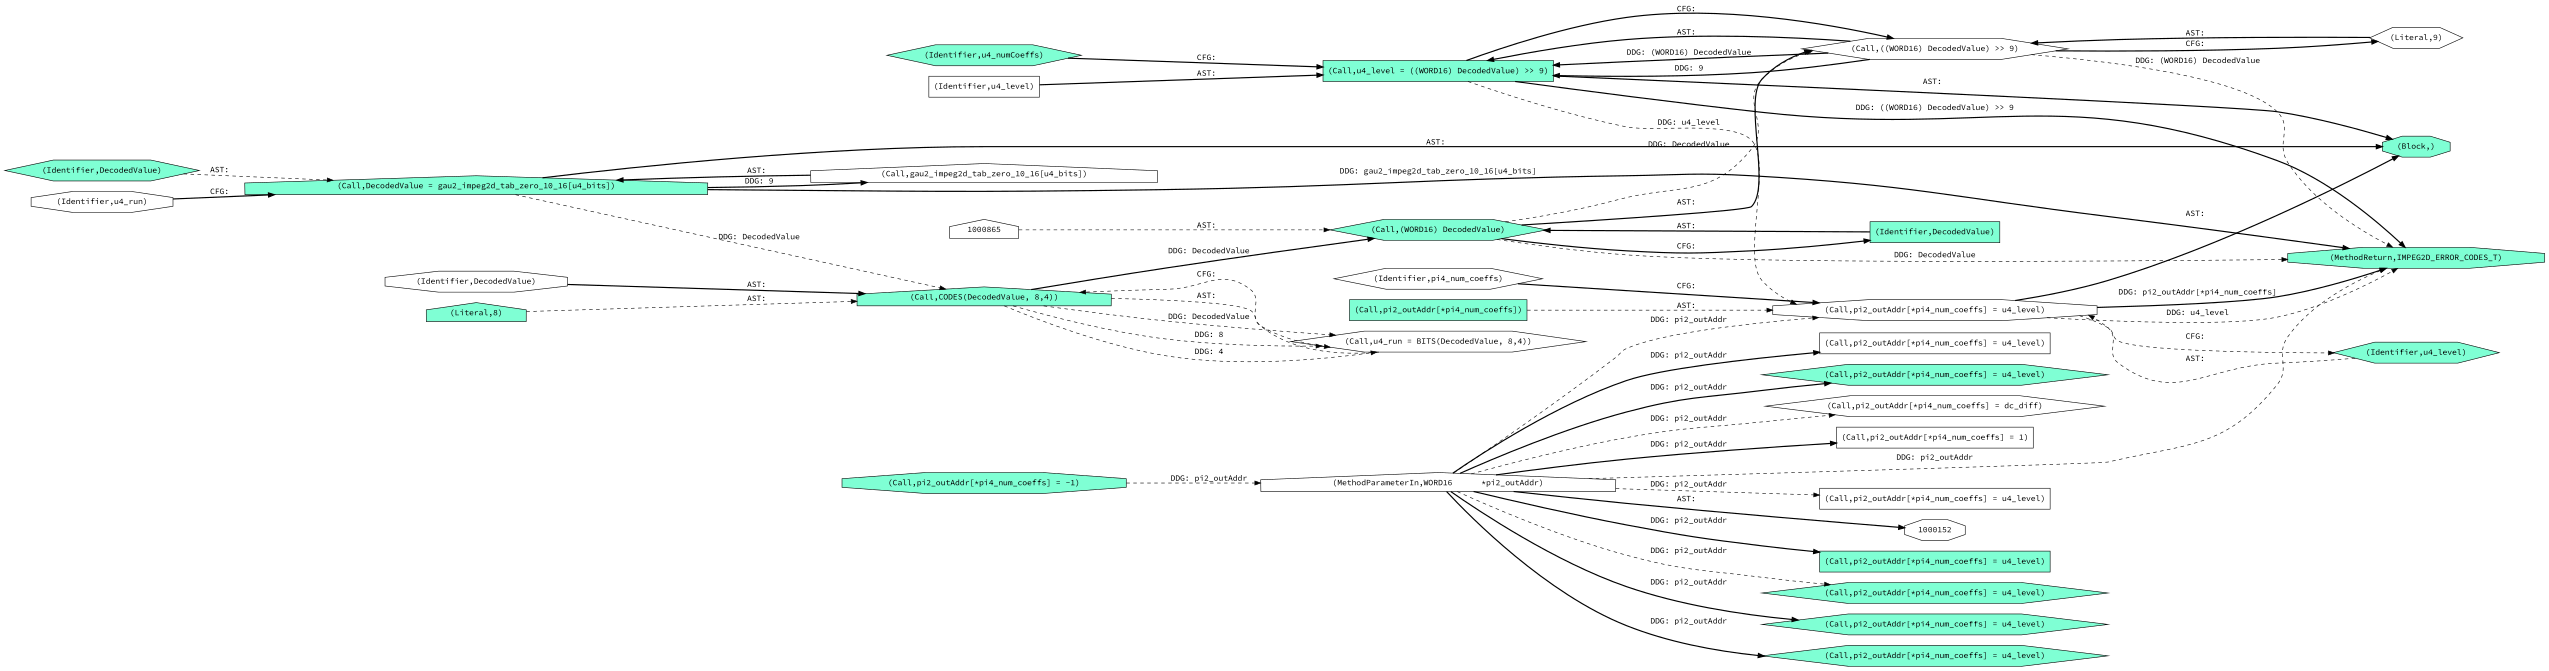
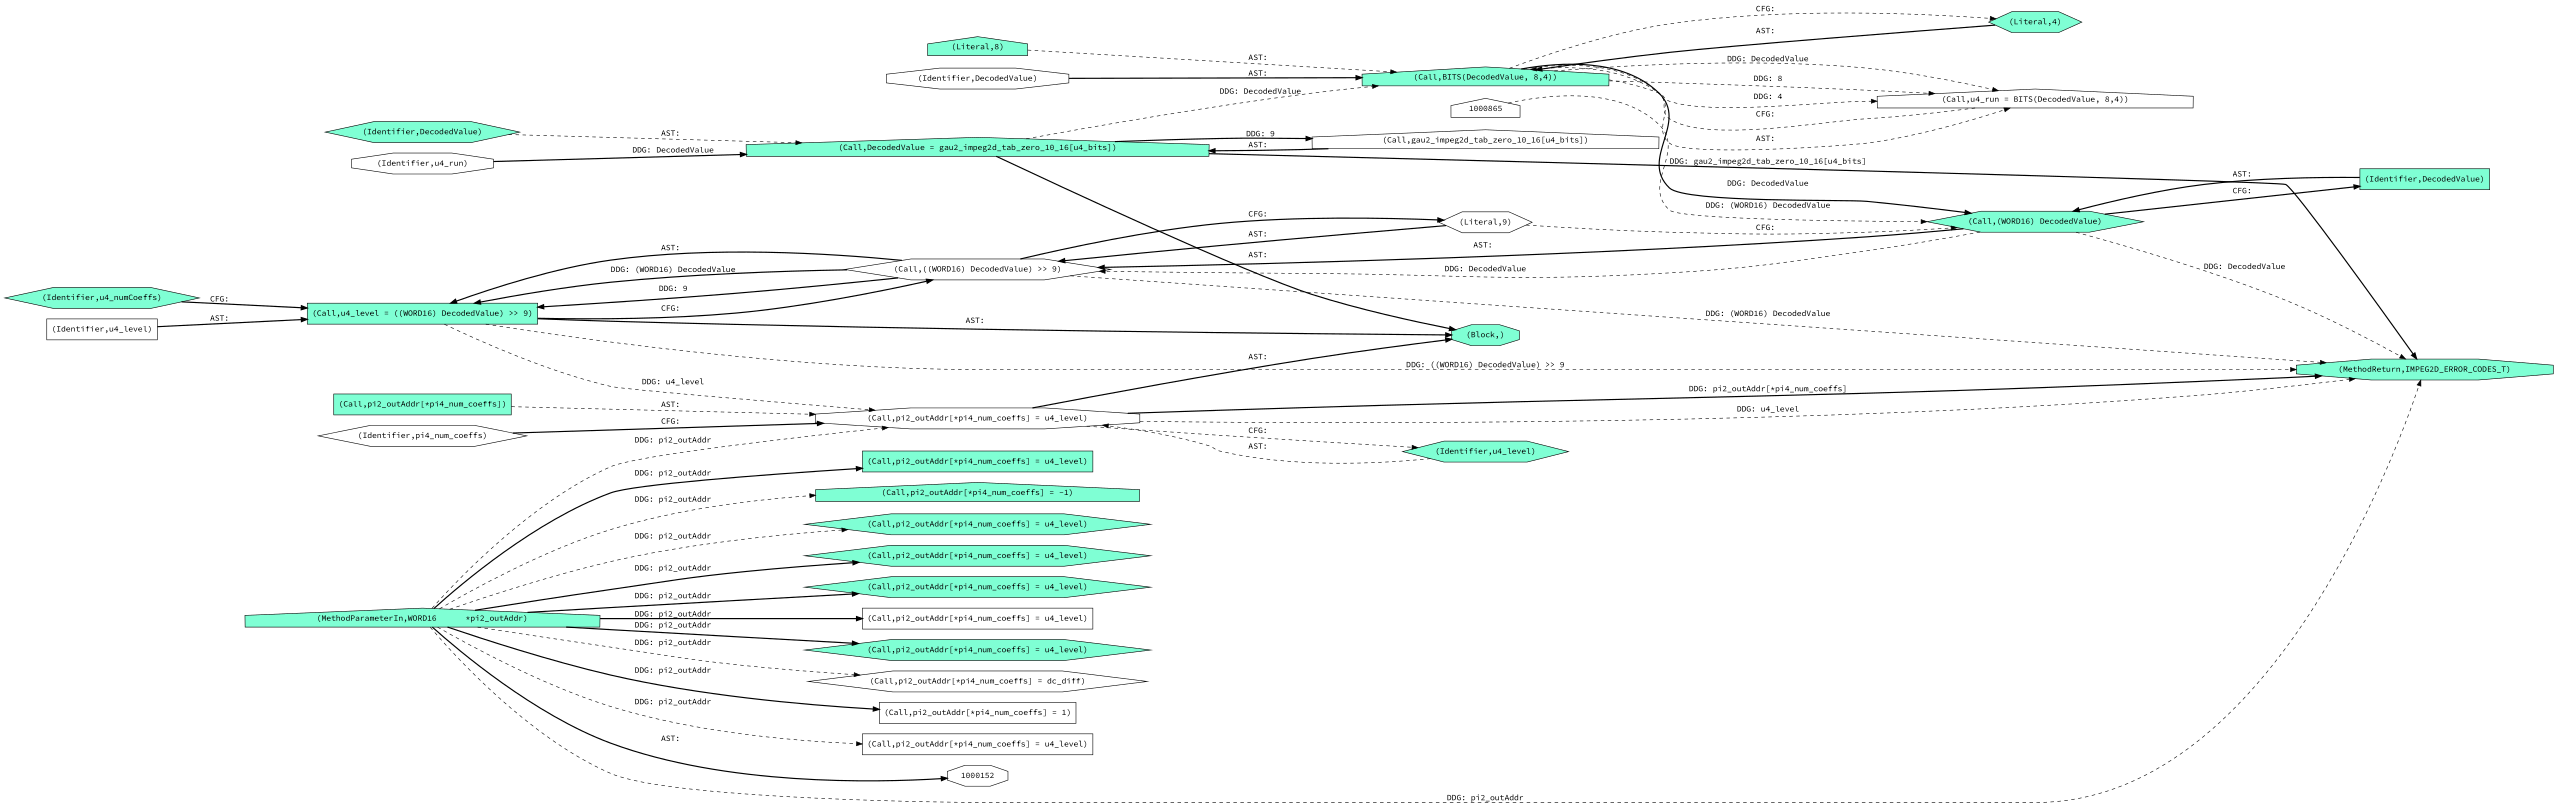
none -> (2035, 22)
(1973, 118) -> (1387, 370)
(222, 192) -> (673, 150)
(1209, 226) -> (1768, 206)
none -> (1739, 234)
(984, 297) -> (1486, 77)
(1438, 342) -> (2035, 100)
(984, 483) -> (978, 493)
(1190, 483) -> (617, 528)
(1438, 483) -> (422, 619)
